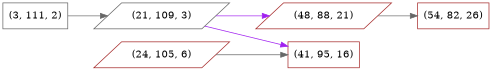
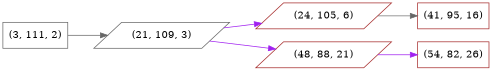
(394, 16) -> (394, 55)
(243, 35) -> (239, 26)
